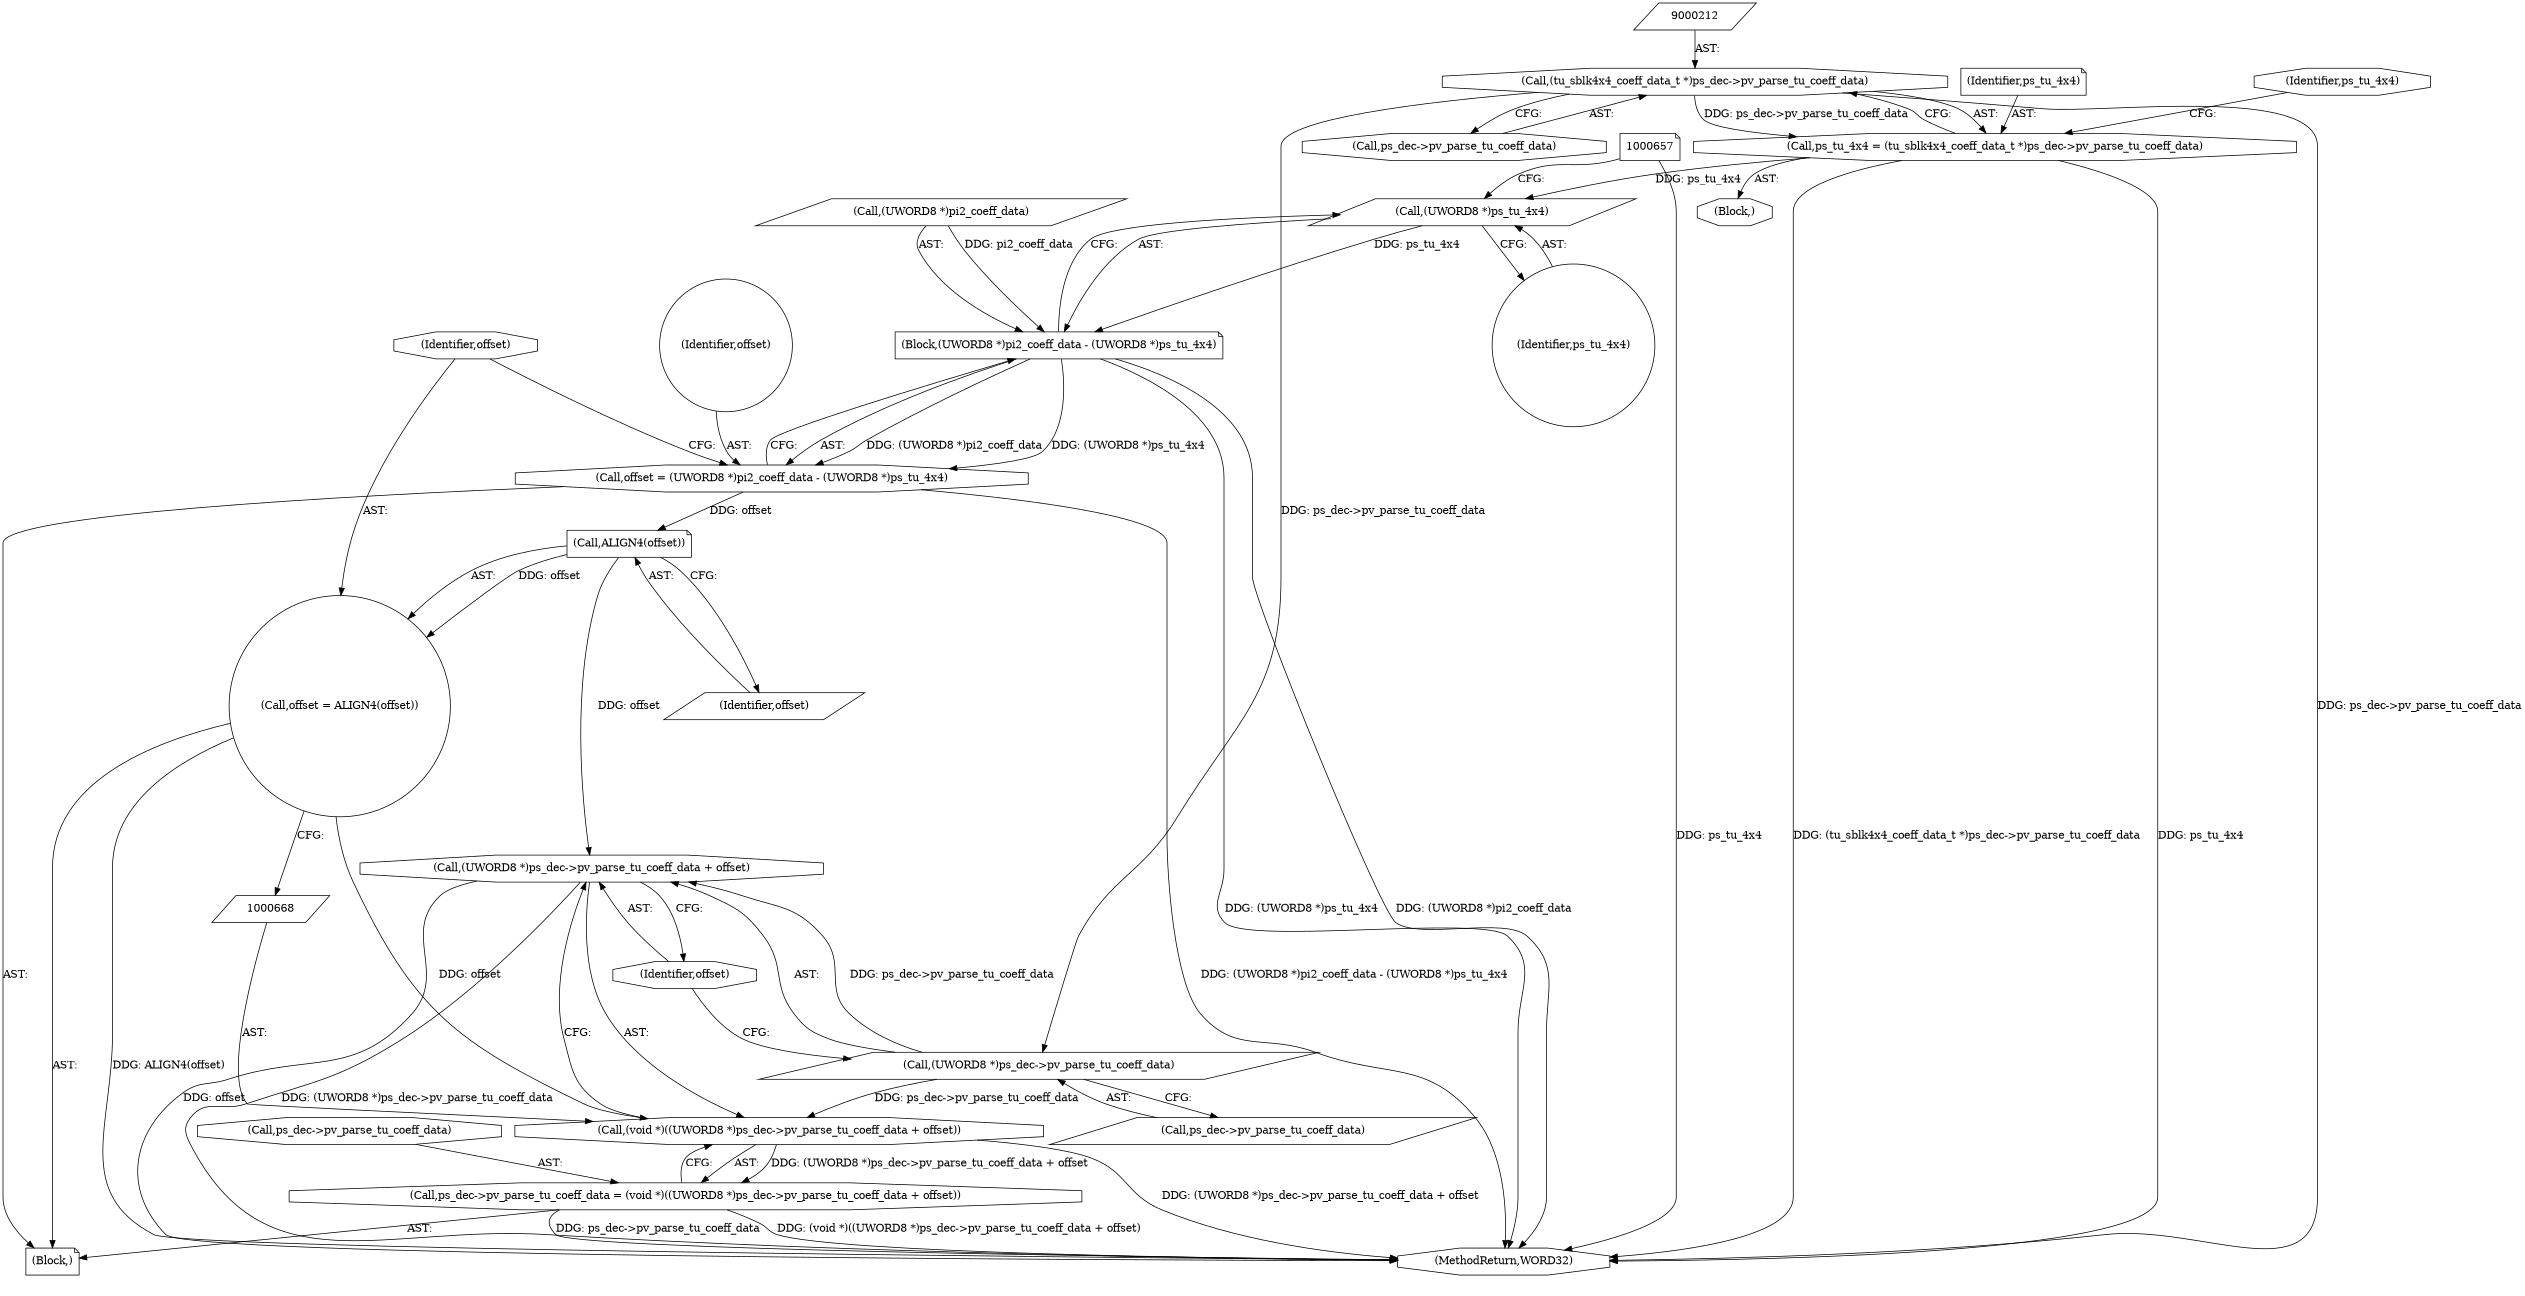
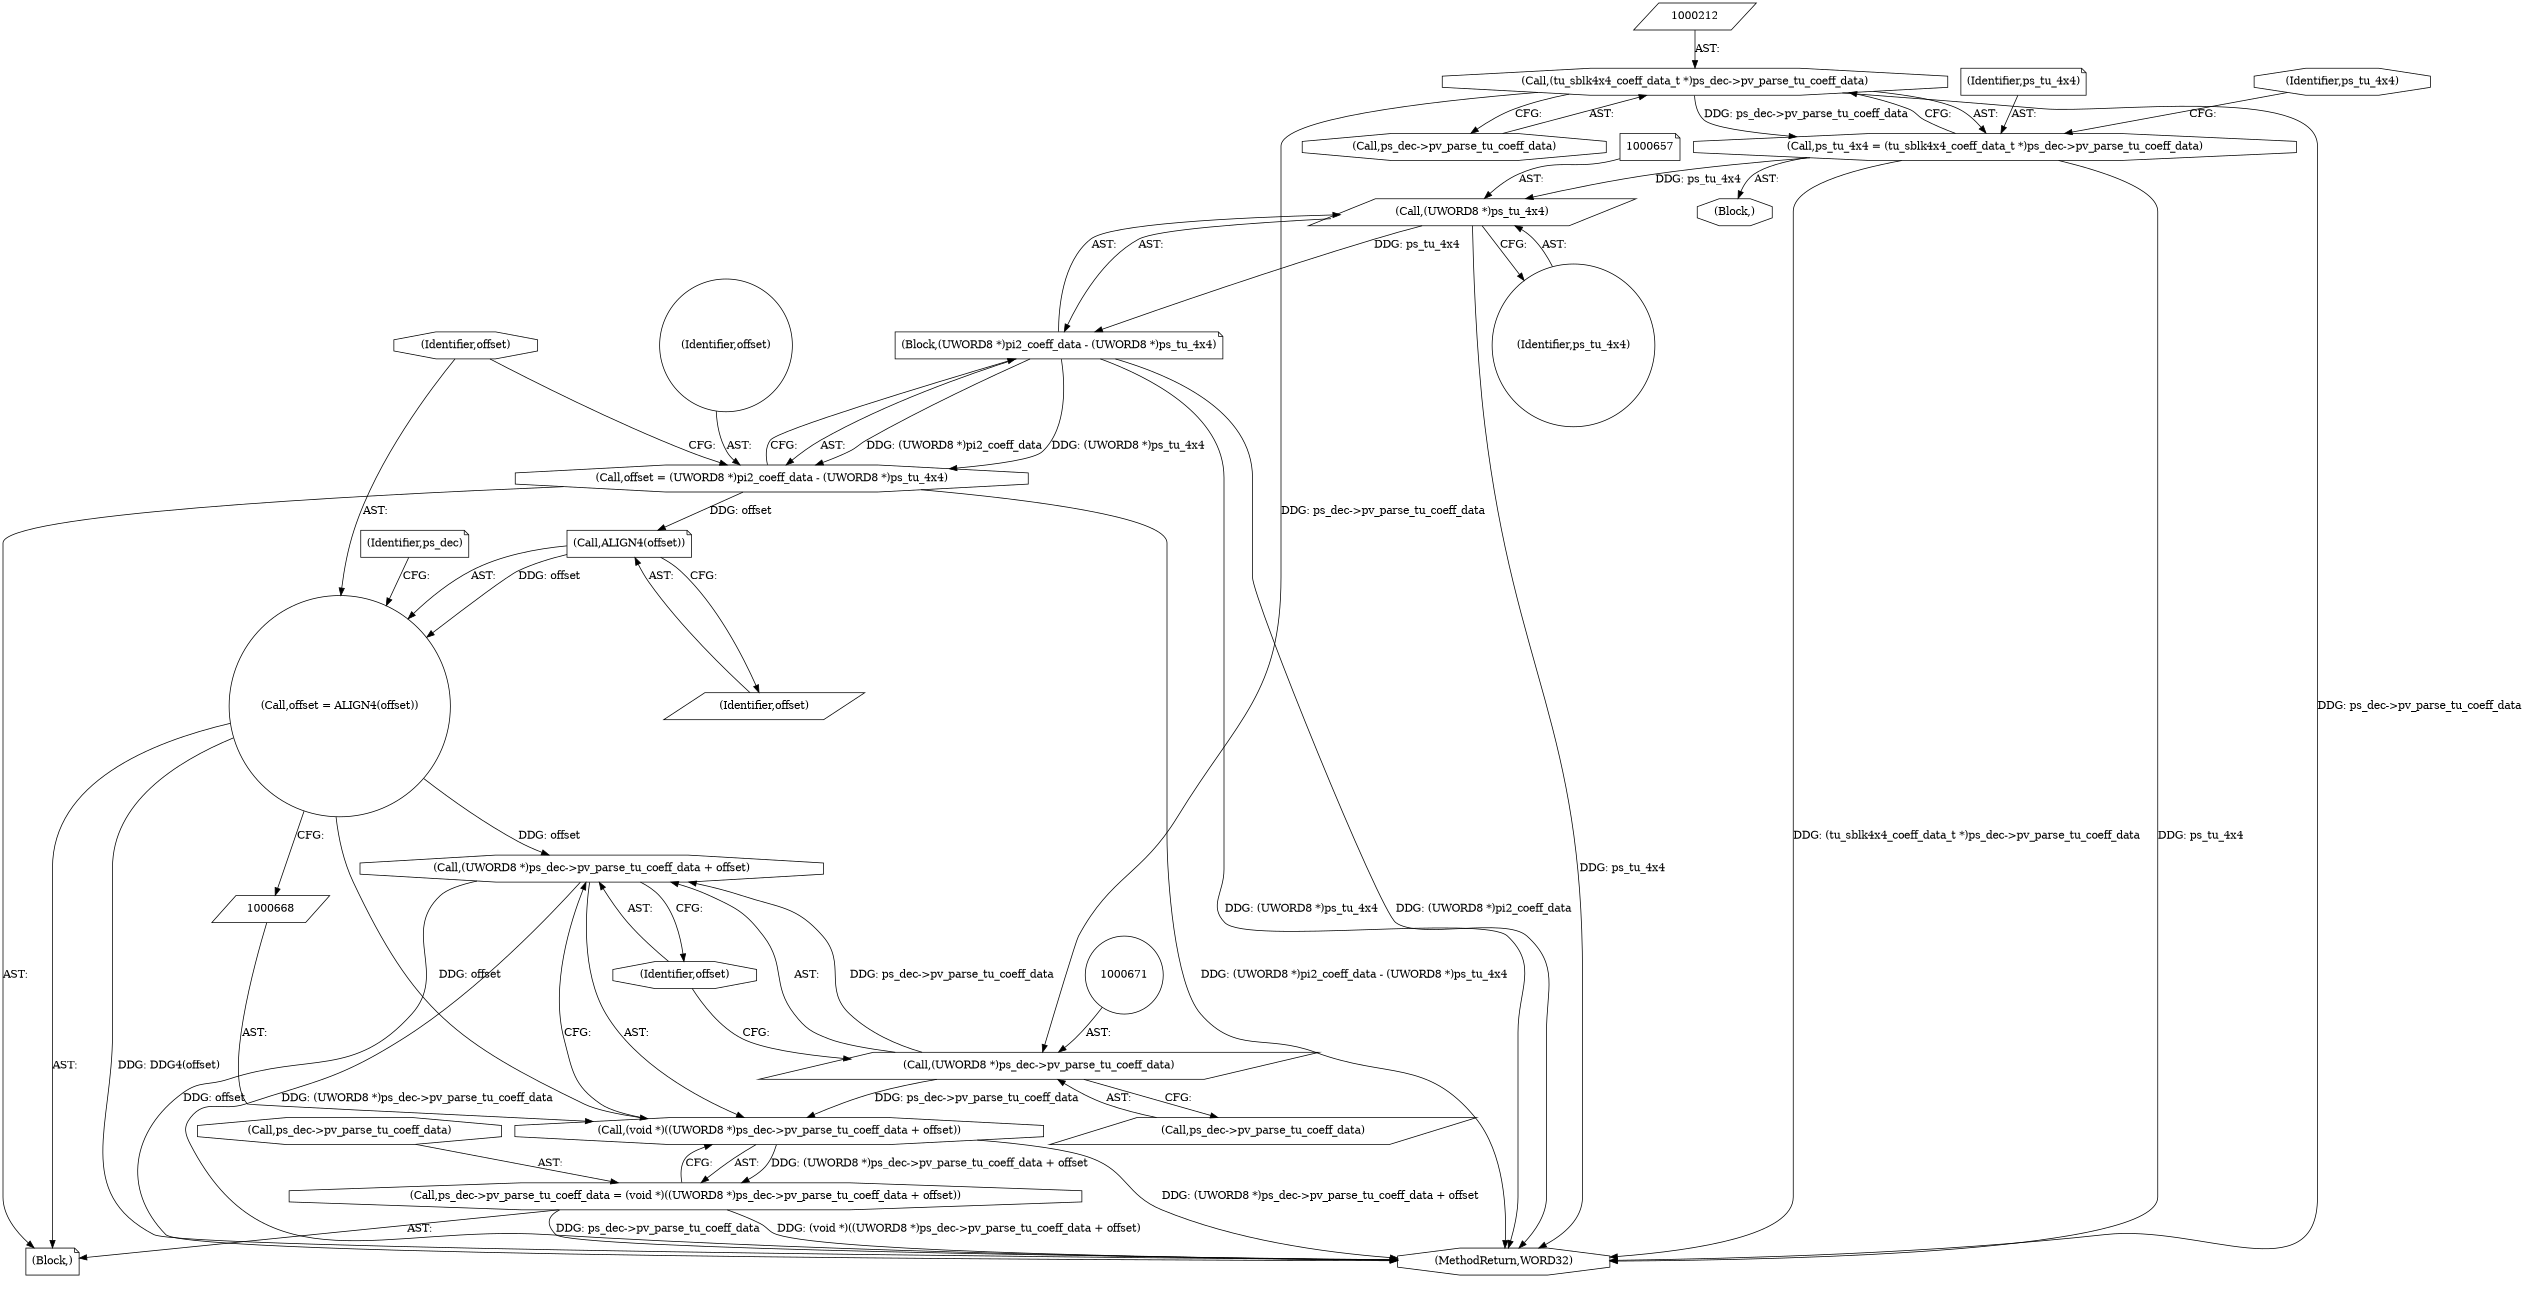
(1695, 16) -> (1695, 16)
(1533, 180) -> (1533, 180)
(941, 212) -> none
(1106, 245) -> (1106, 245)
none -> (415, 544)
(582, 699) -> (481, 819)
(1676, 738) -> (1555, 740)
none -> (1124, 975)
(169, 1066) -> (169, 1066)
